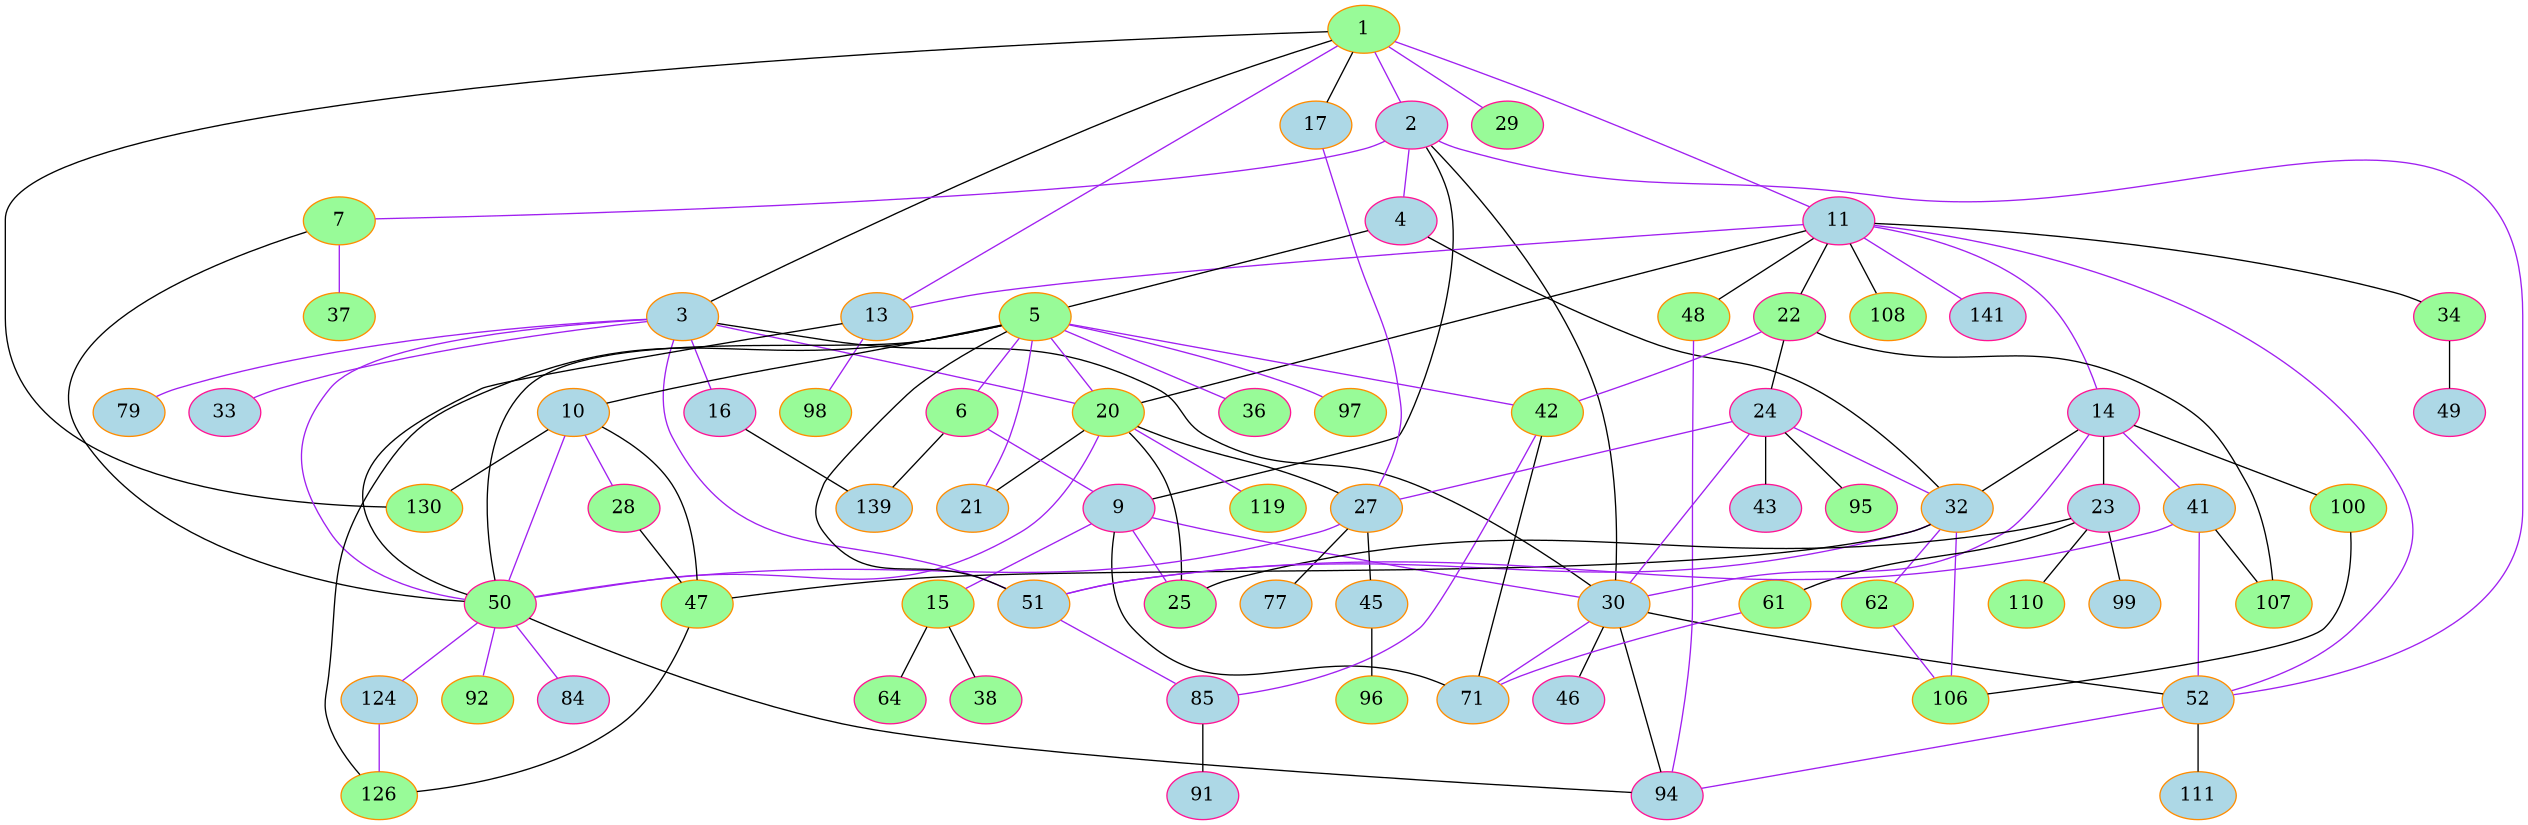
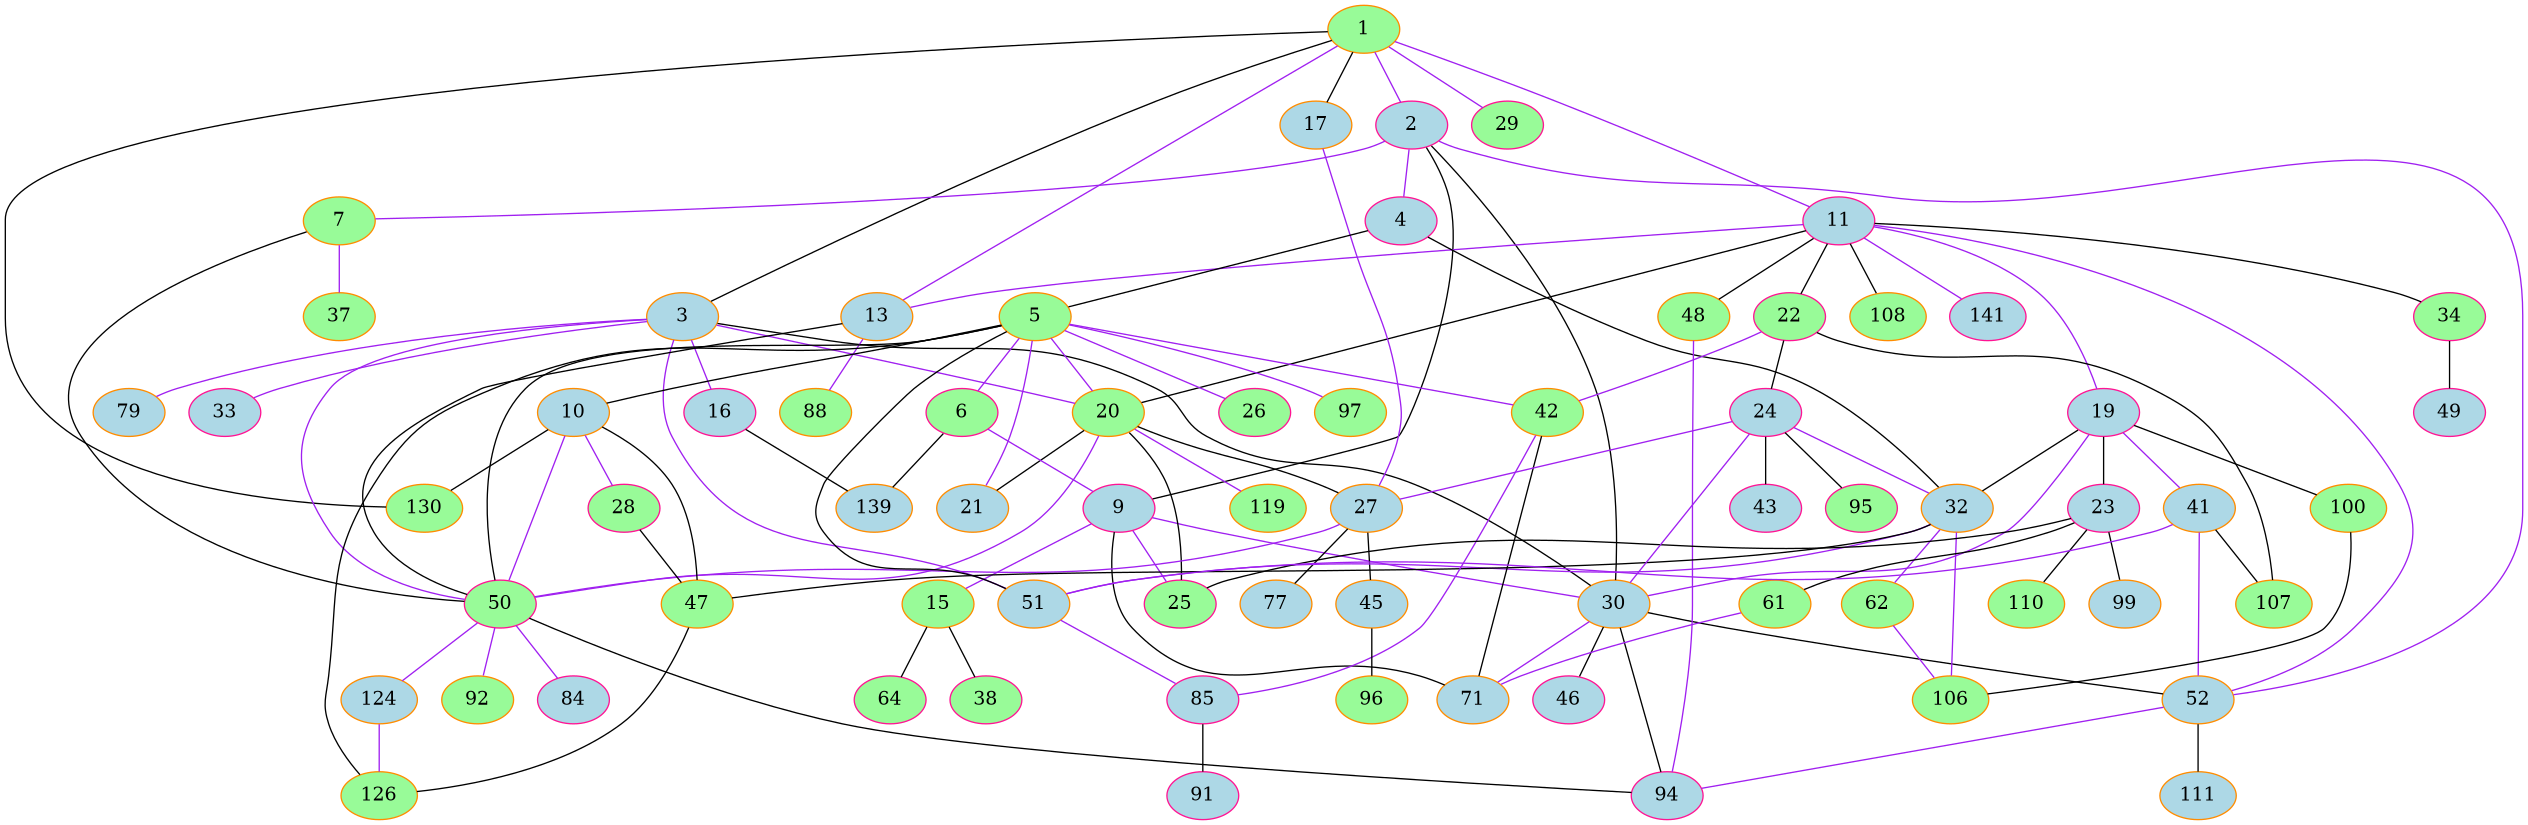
(816, 412) -> (816, 412)
(1255, 412) -> (1255, 412)
(2104, 412) -> (2104, 412)
